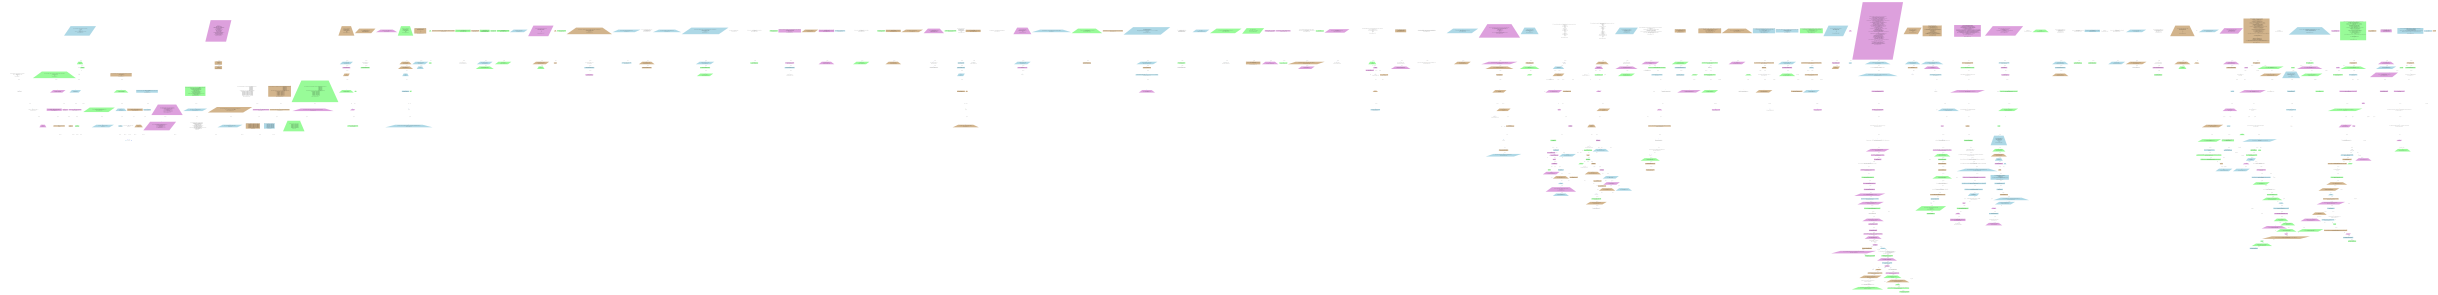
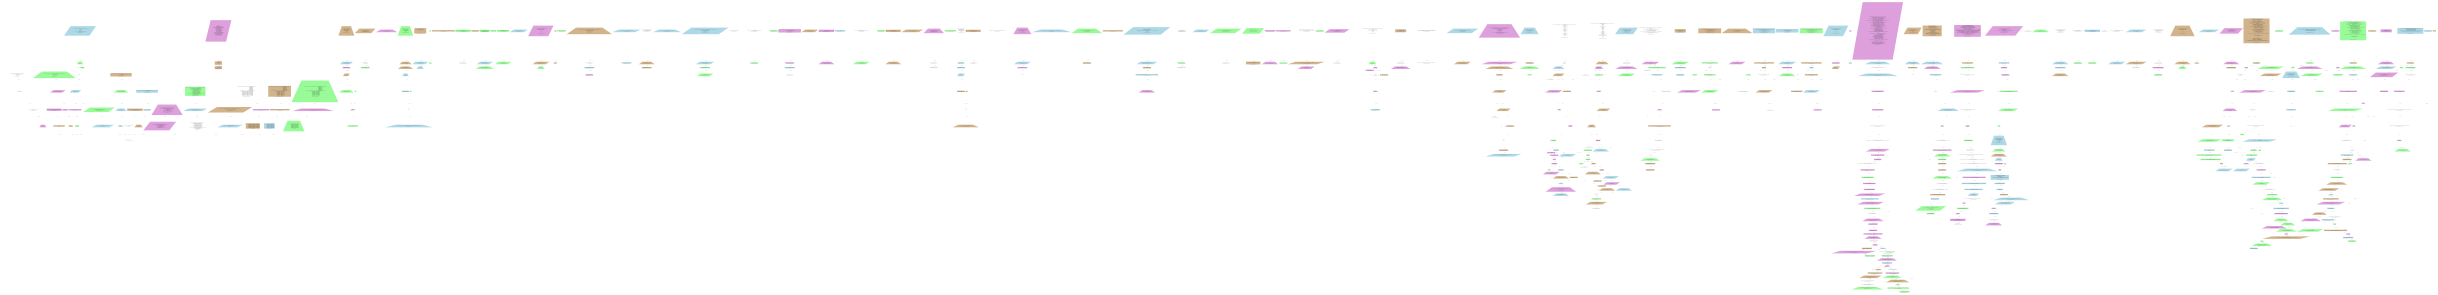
(2279, 31) -> (2279, 31)
